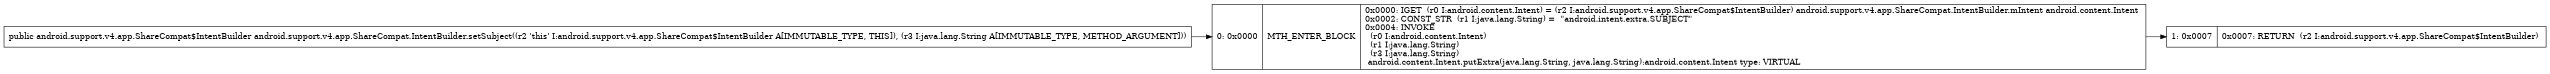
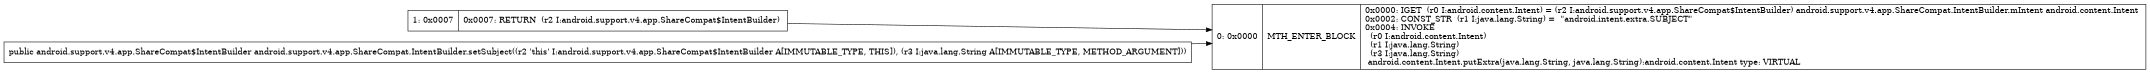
(2153, 37) -> (997, 27)
